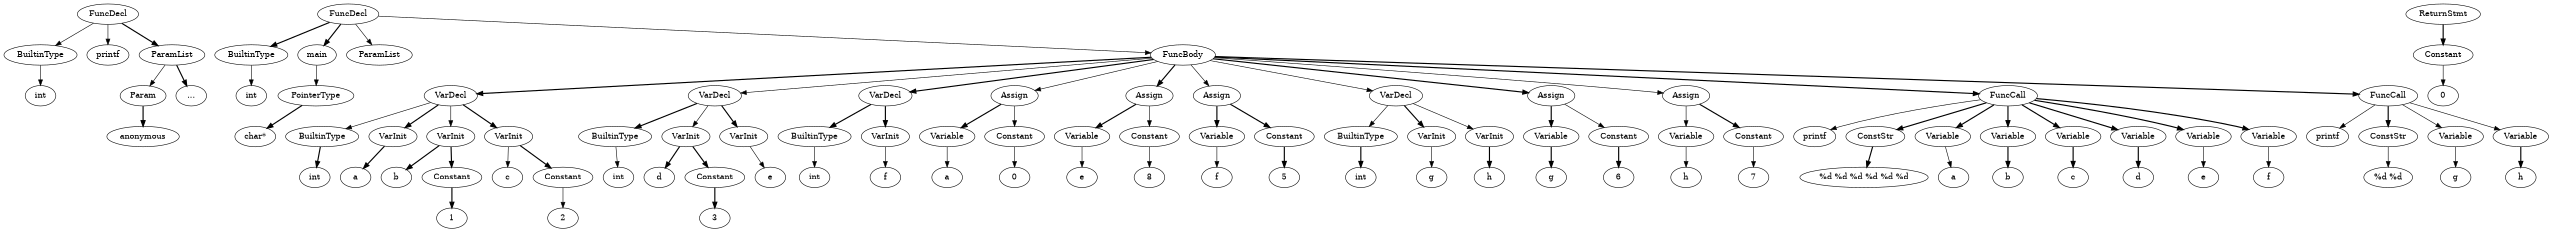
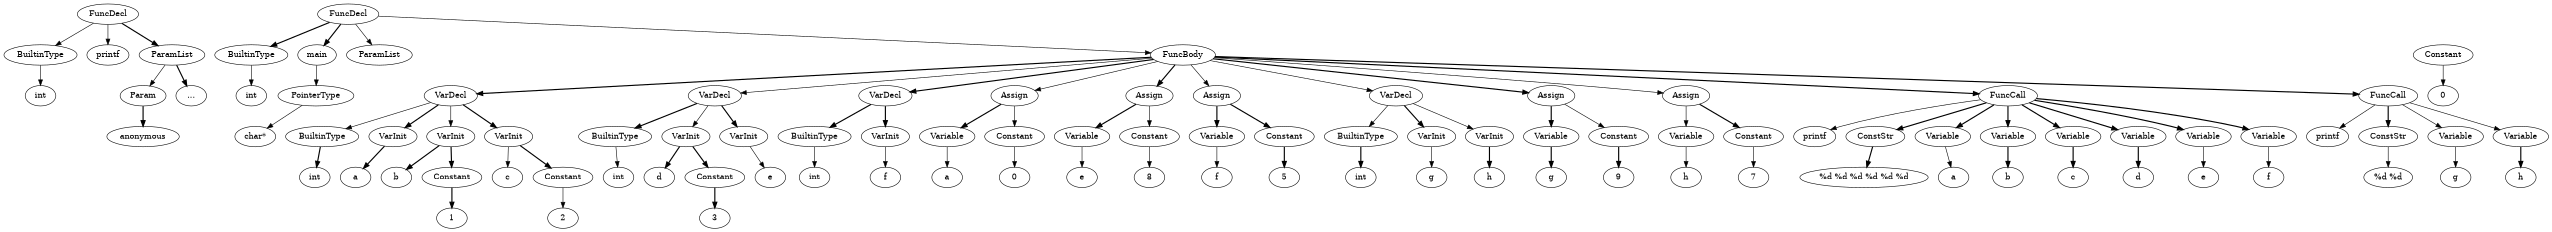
(2443, 14) -> none
(287, 115) -> (287, 115)
(1619, 177) -> (1619, 177)
